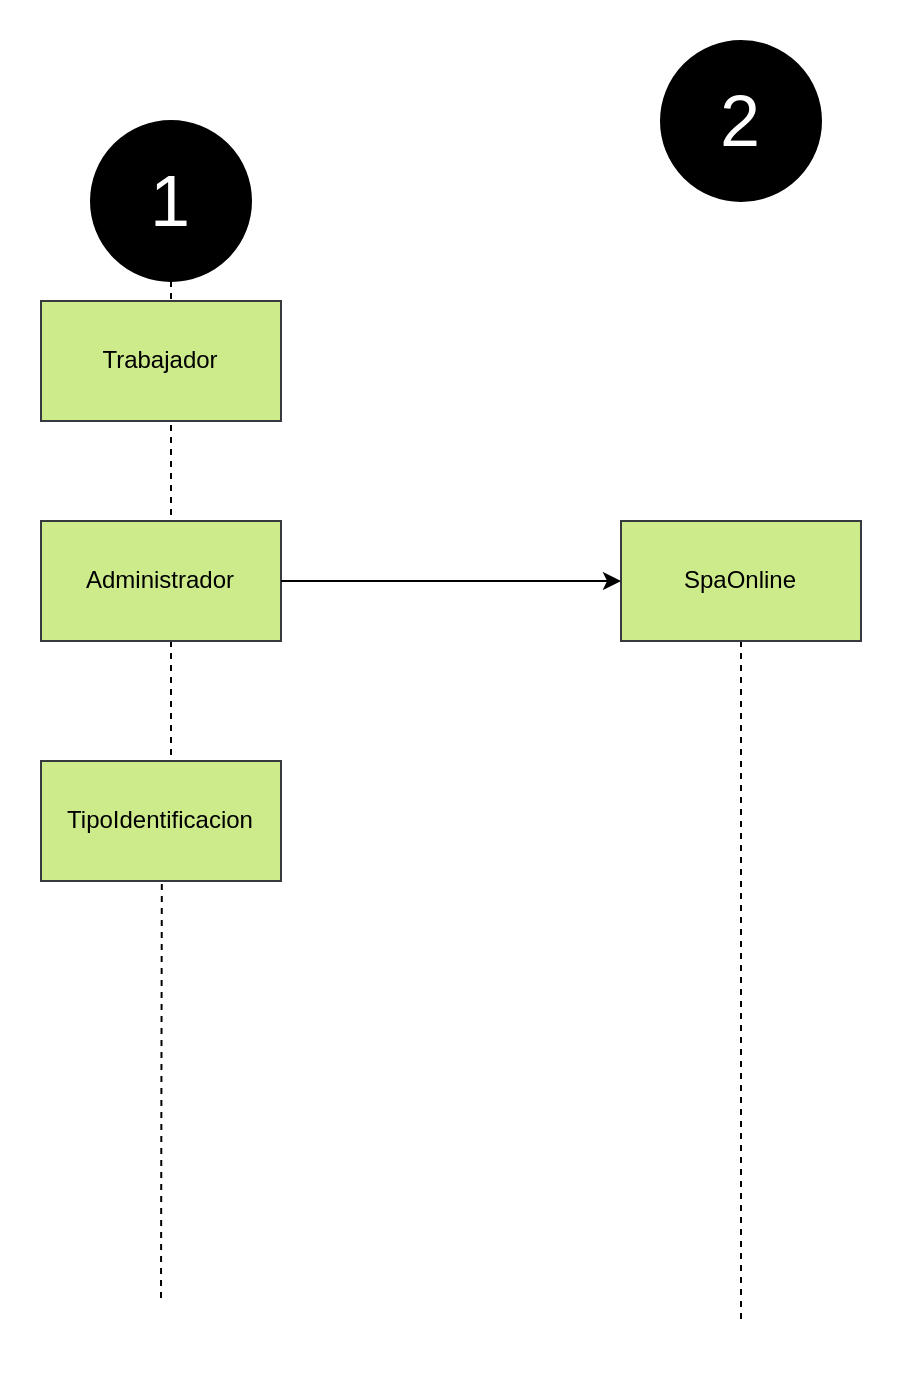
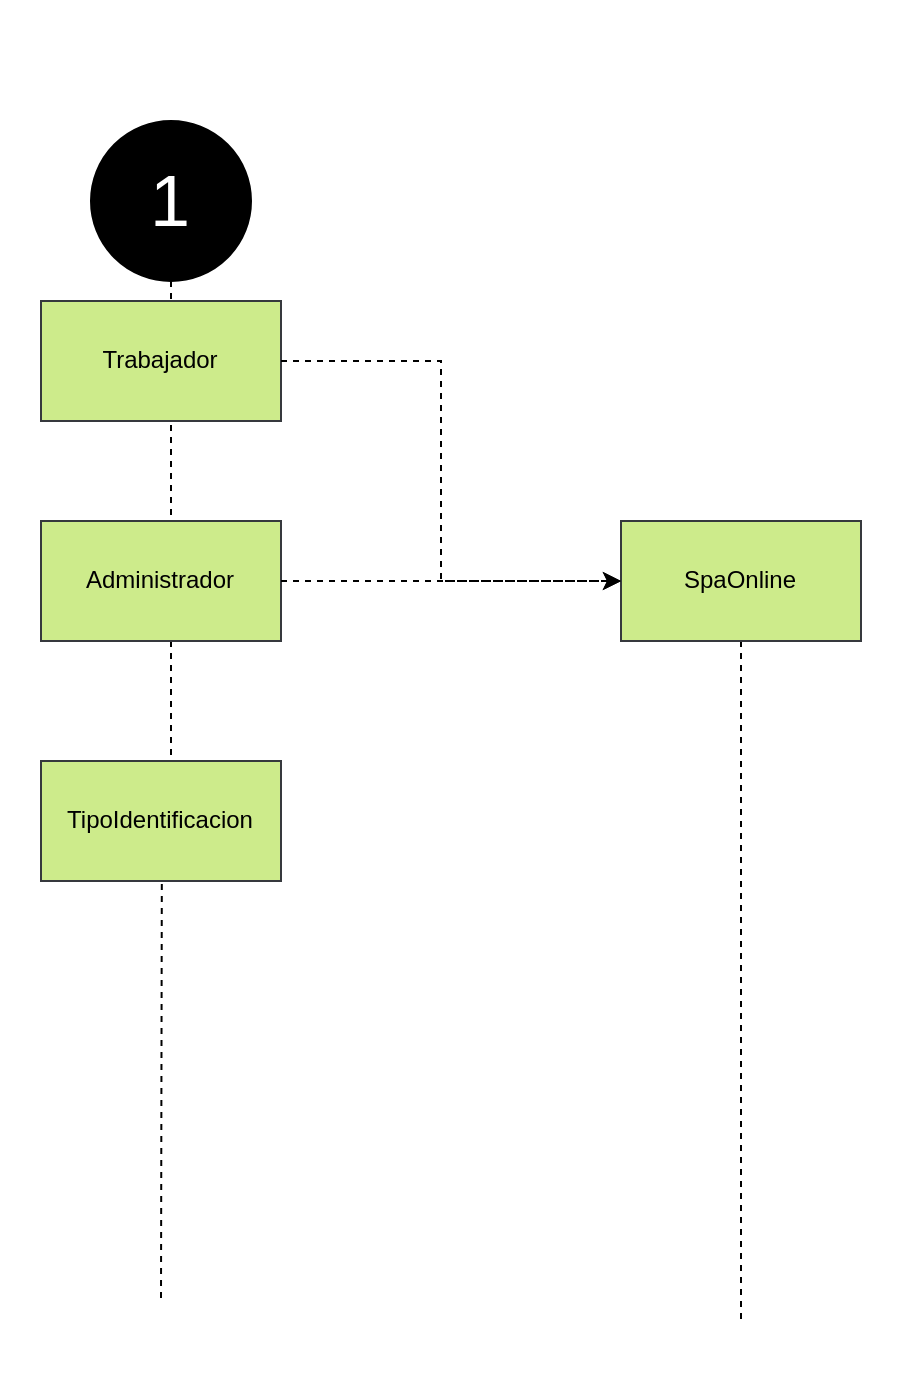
(741, 121) -> none
none -> (441, 388)
(361, 581) -> (361, 581)
